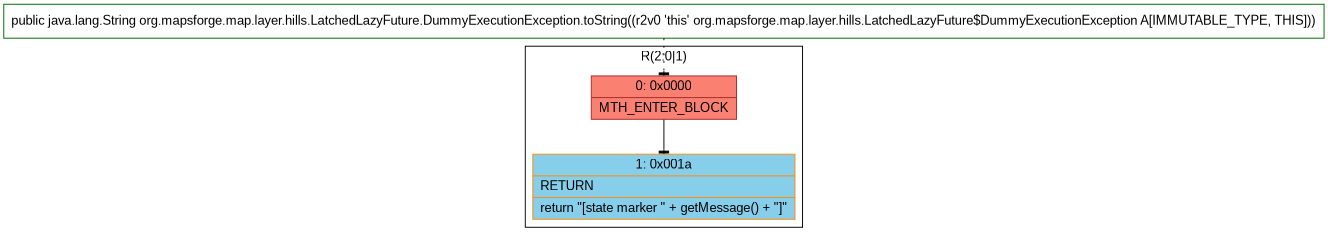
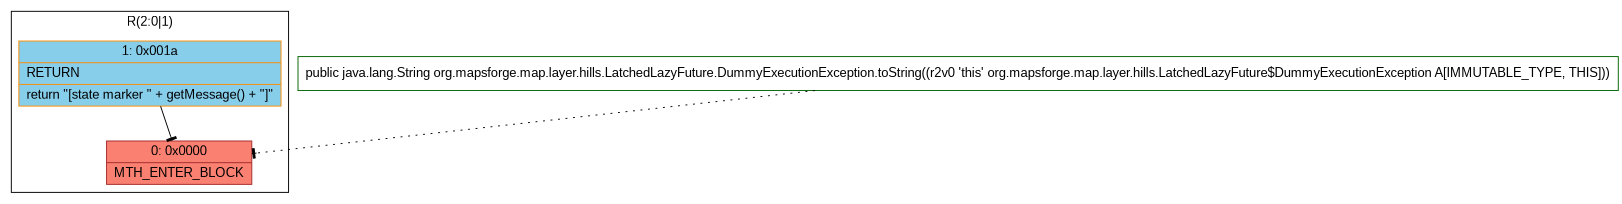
(664, 134) -> (166, 121)
